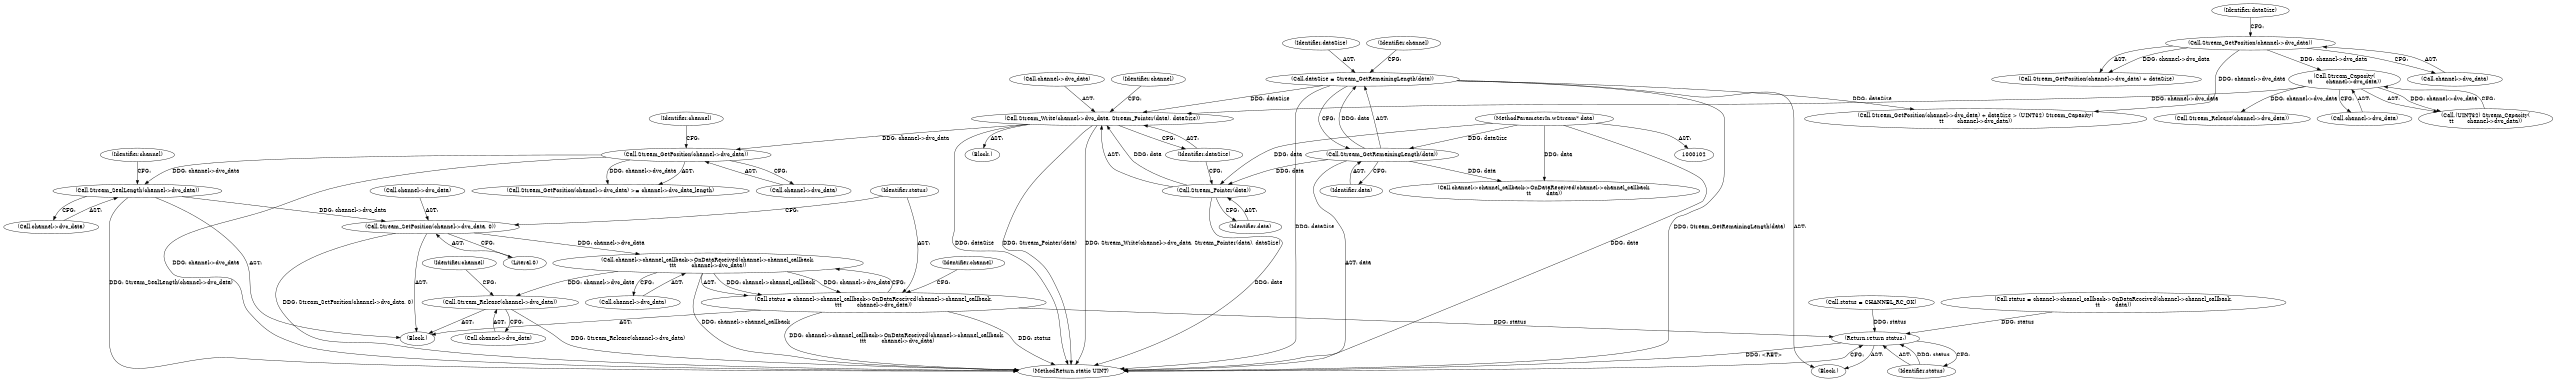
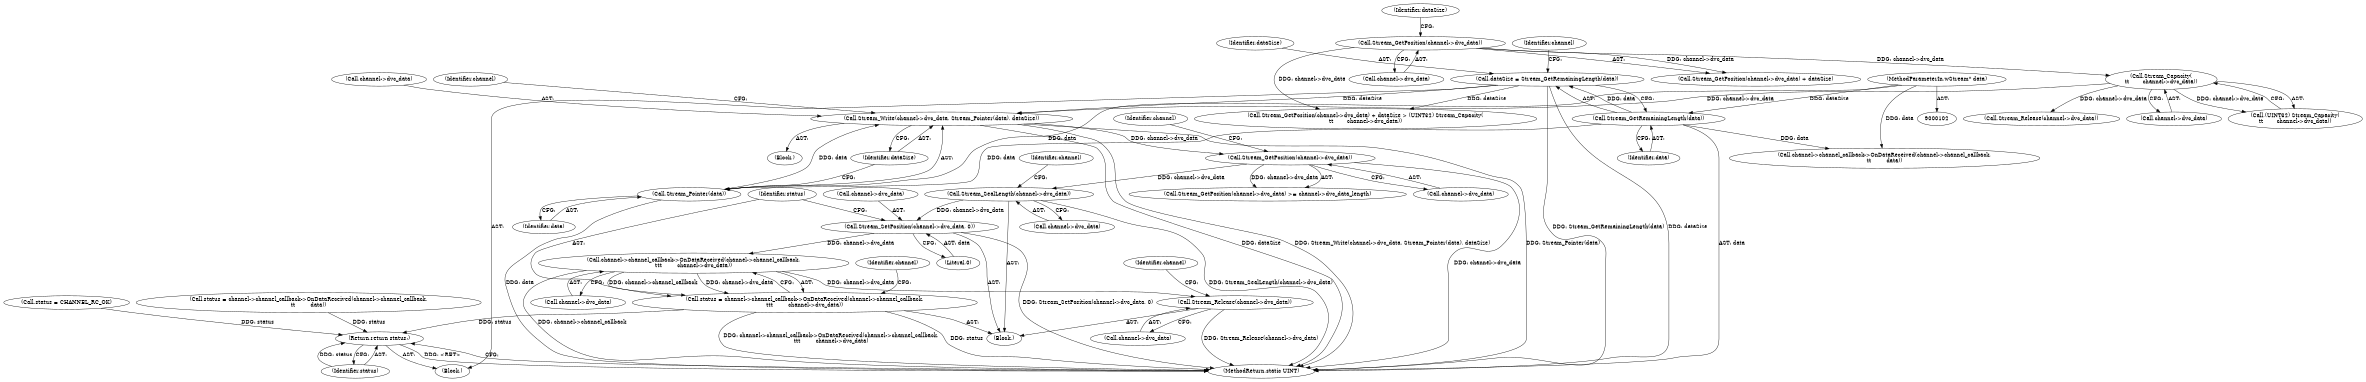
(1694, 155) -> (1937, 119)
(459, 243) -> (957, 243)
(1503, 286) -> none
